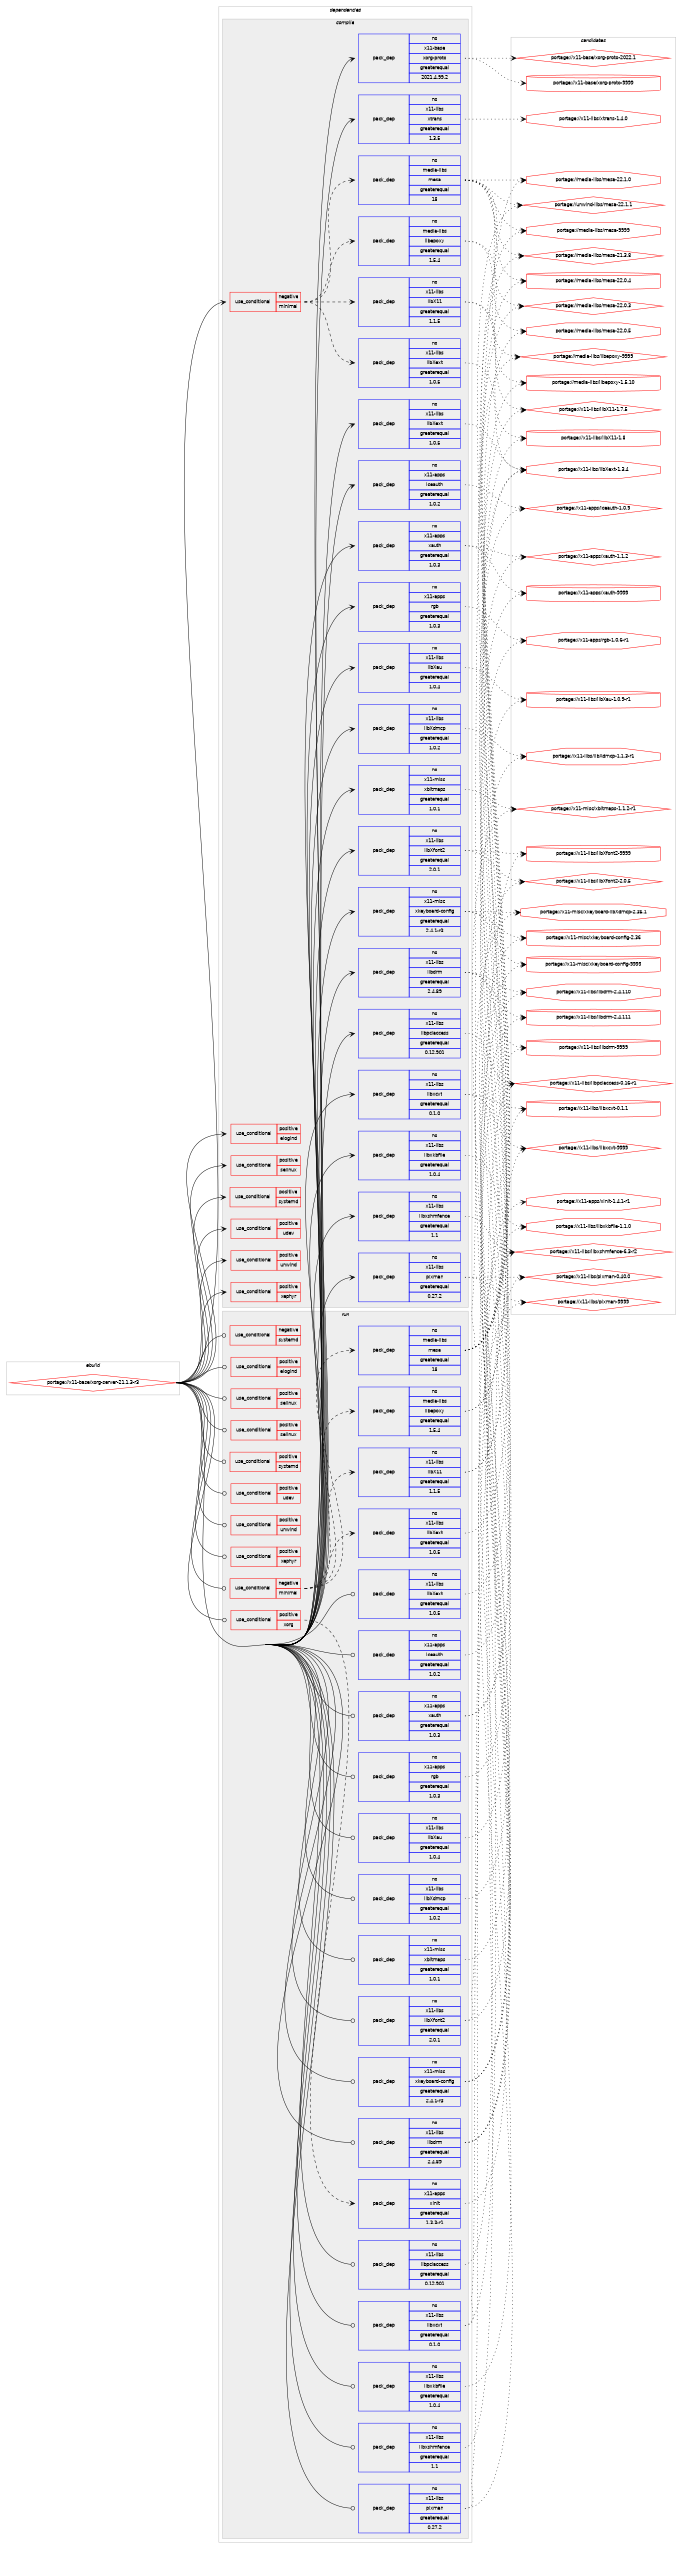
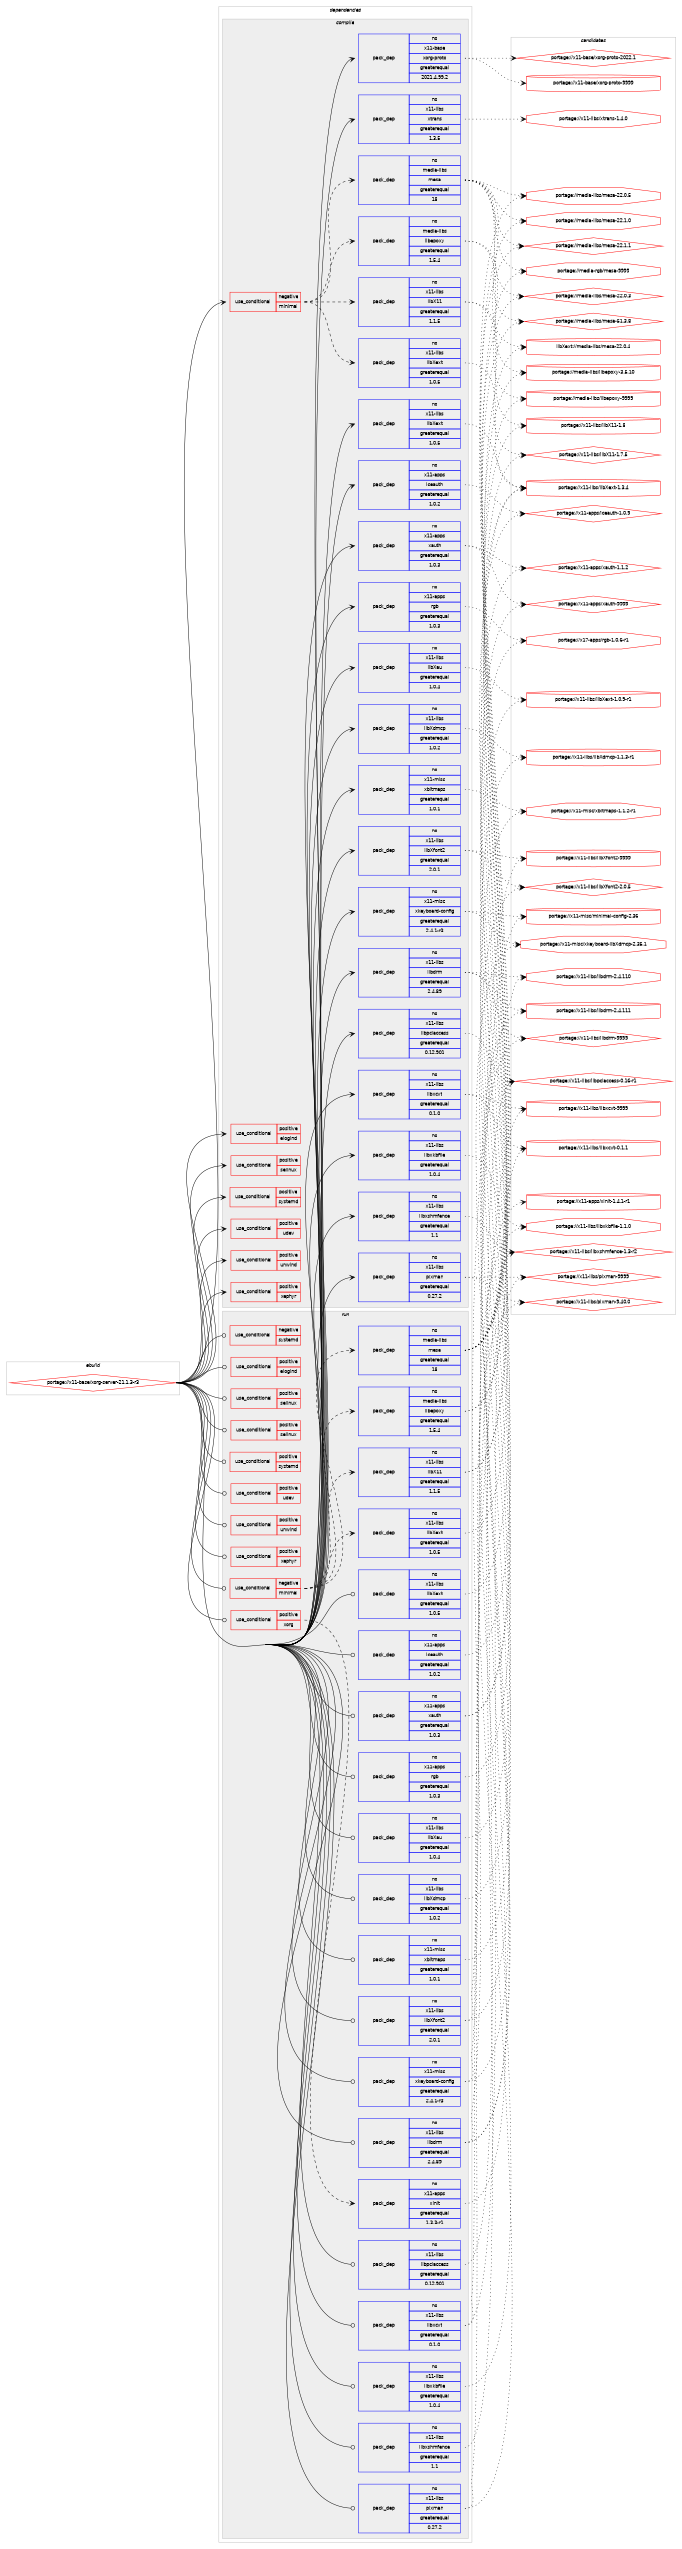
(593, 205) -> (593, 246)
(593, 231) -> (593, 271)
(593, 256) -> (593, 322)
(593, 281) -> (593, 347)
(593, 357) -> (593, 399)
(593, 383) -> (593, 373)
(593, 470) -> (593, 488)
(593, 593) -> (593, 604)
(593, 641) -> (593, 641)
(593, 700) -> (593, 700)
(593, 757) -> (593, 757)
(593, 809) -> (593, 811)
(593, 938) -> (593, 917)
(593, 965) -> none
(593, 1048) -> (593, 1038)
(593, 1148) -> (593, 1109)
(593, 1202) -> (593, 1202)
(593, 1252) -> (593, 1252)
(593, 1277) -> (593, 1302)
